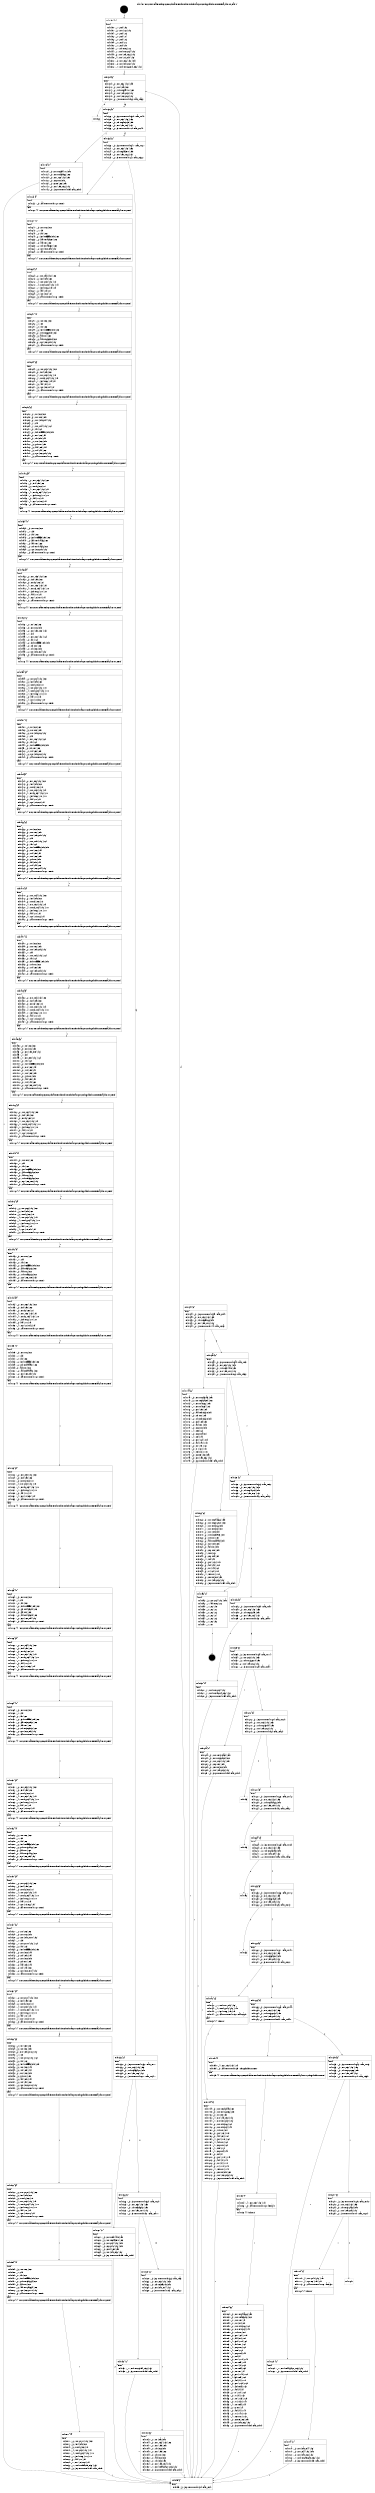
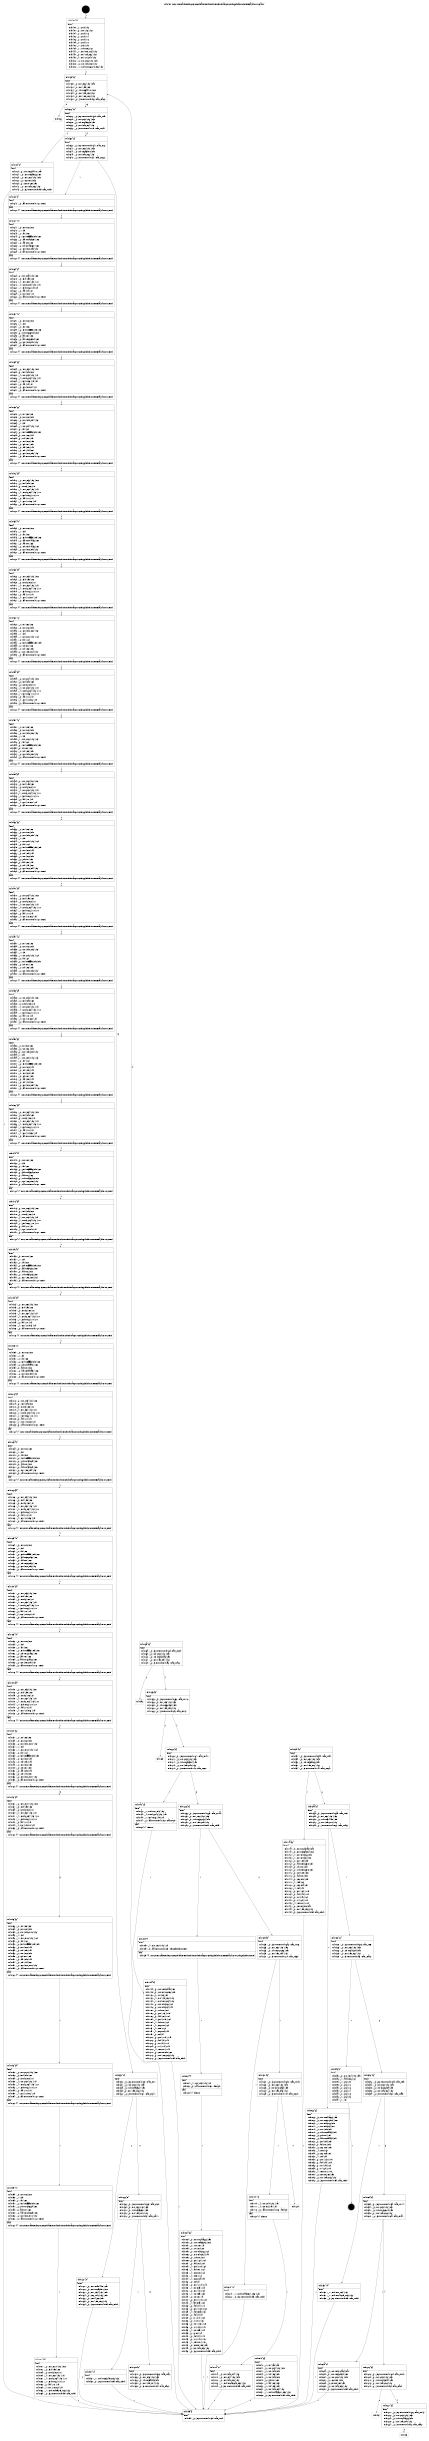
(272, 1823) -> none
(162, 2362) -> none
